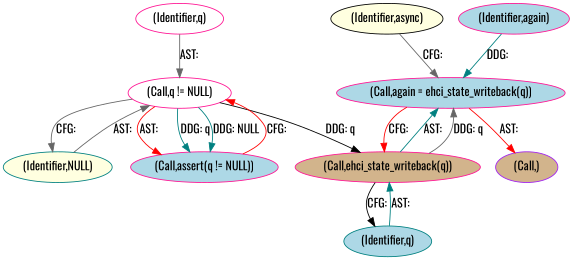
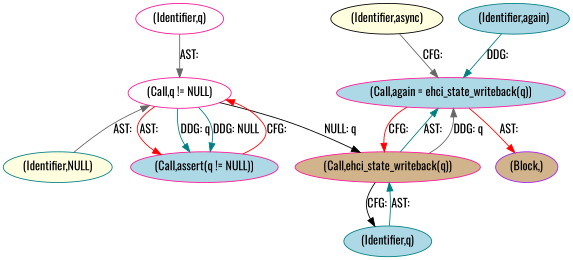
(514, 19) -> (514, 19)
(83, 110) -> none
(340, 130) -> (340, 130)
(527, 167) -> (527, 167)
